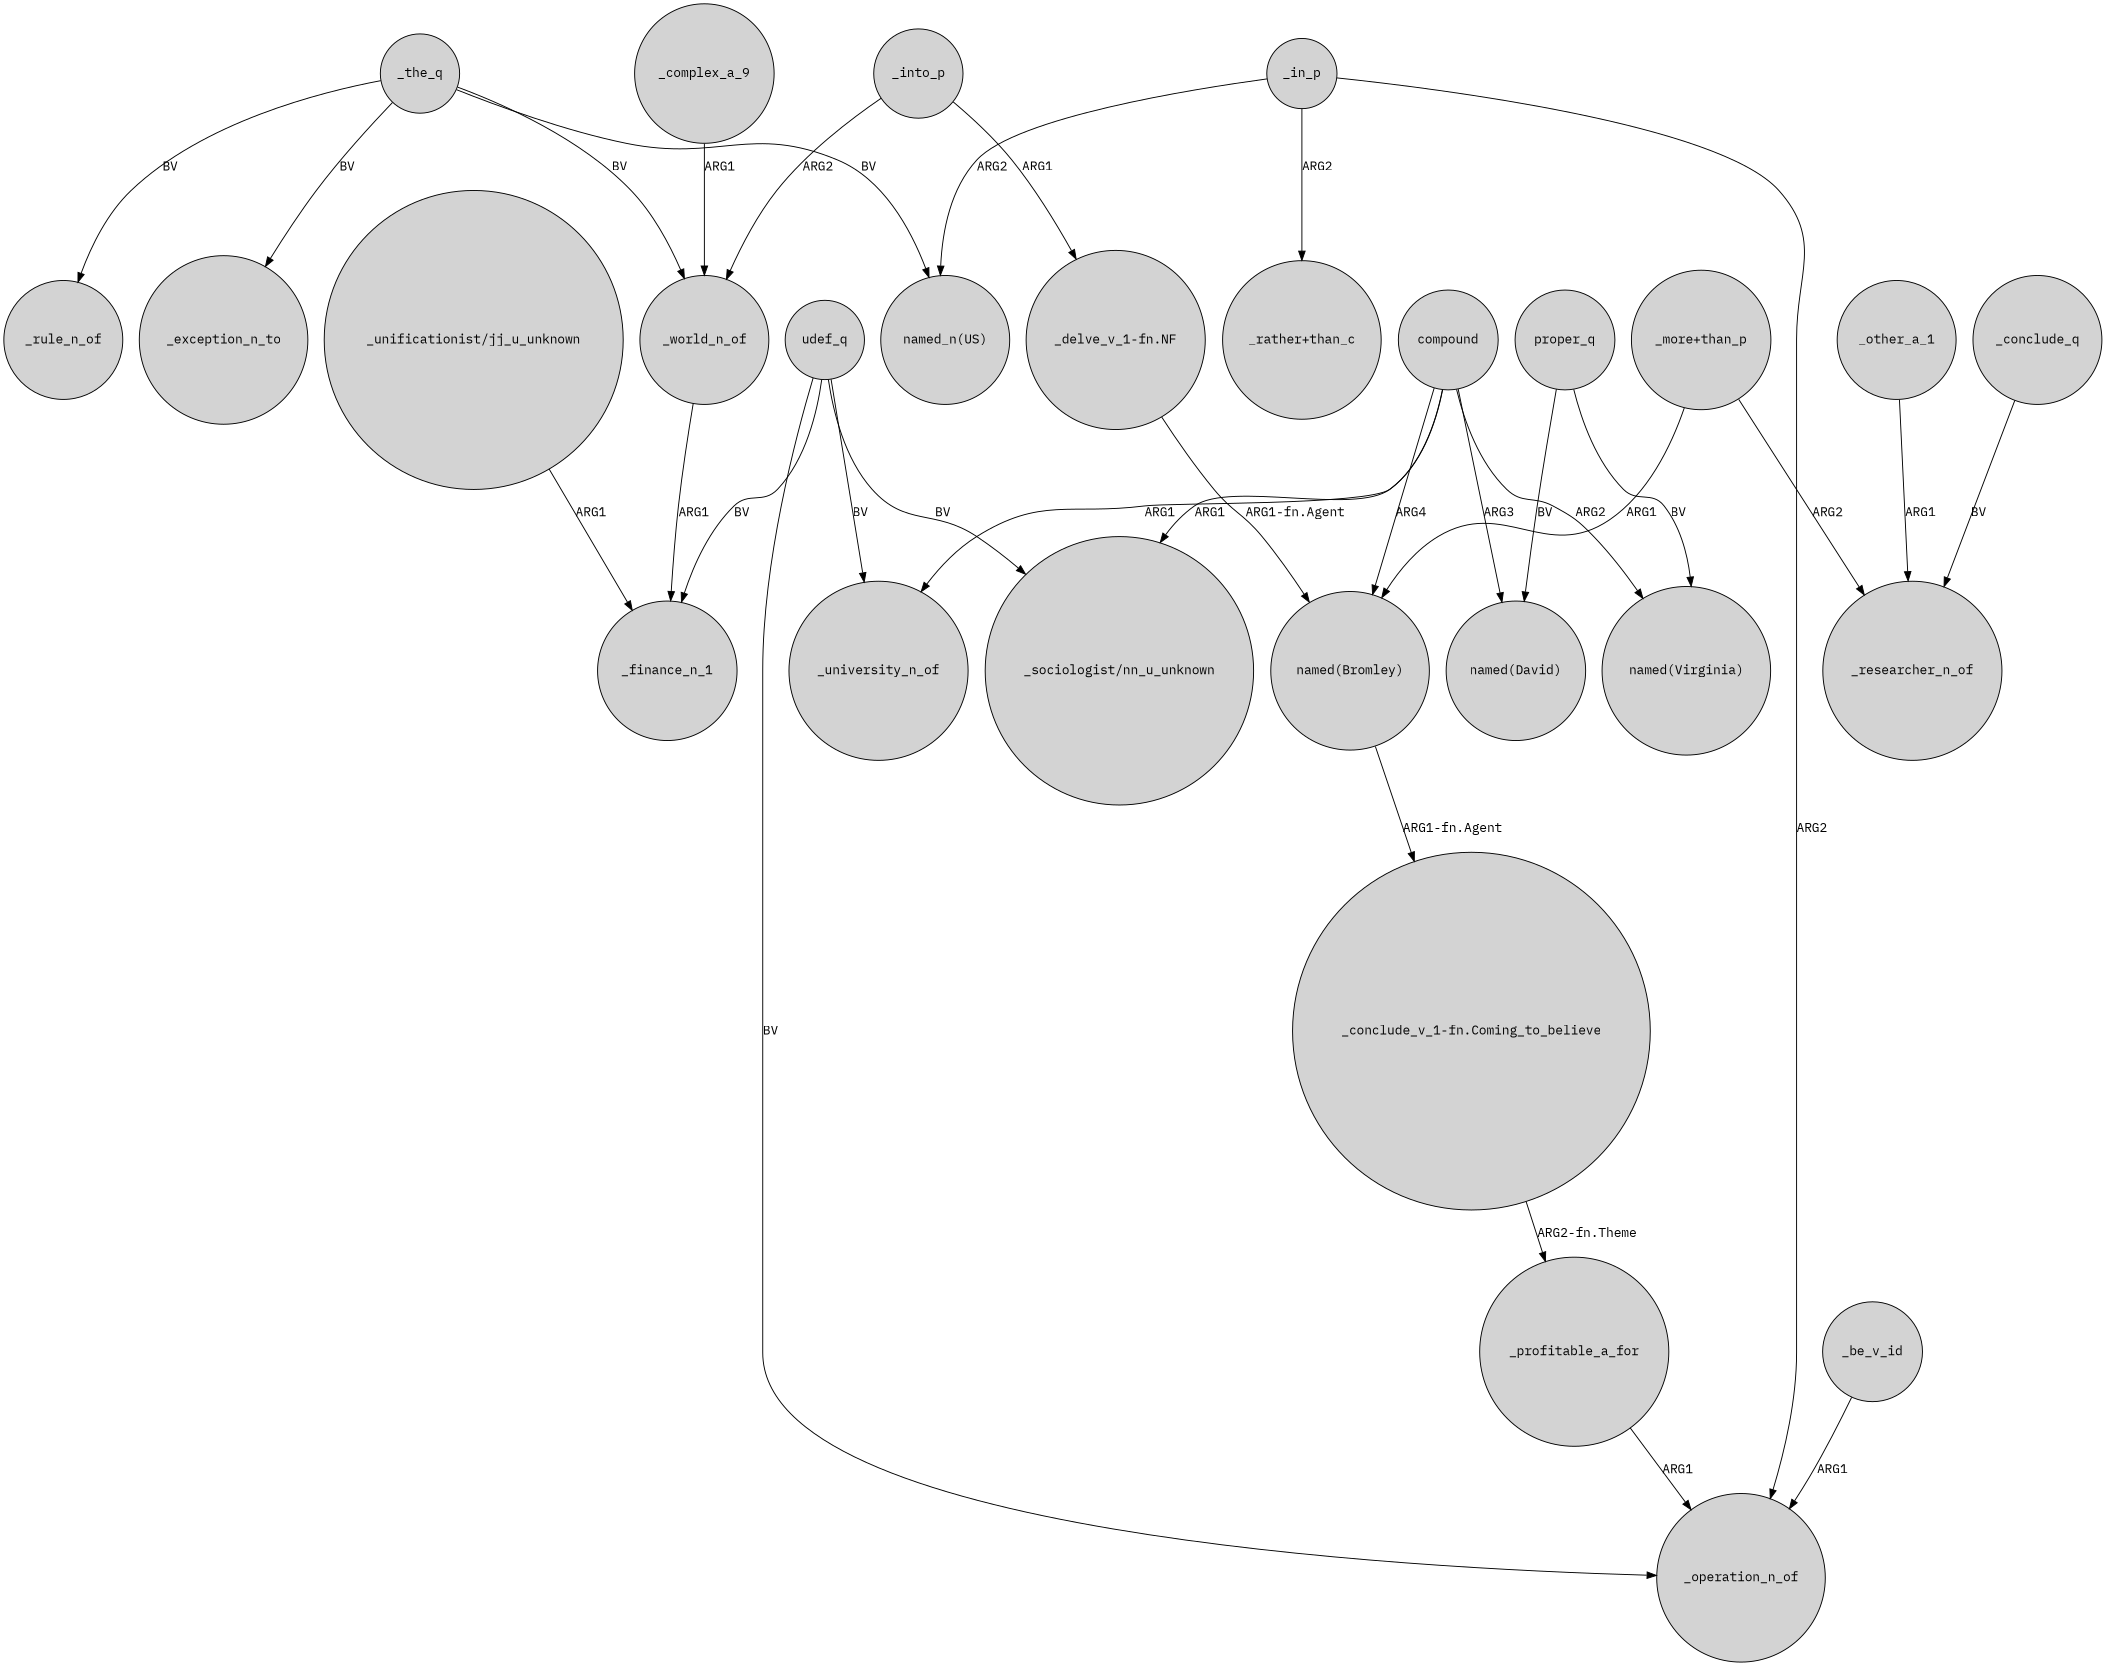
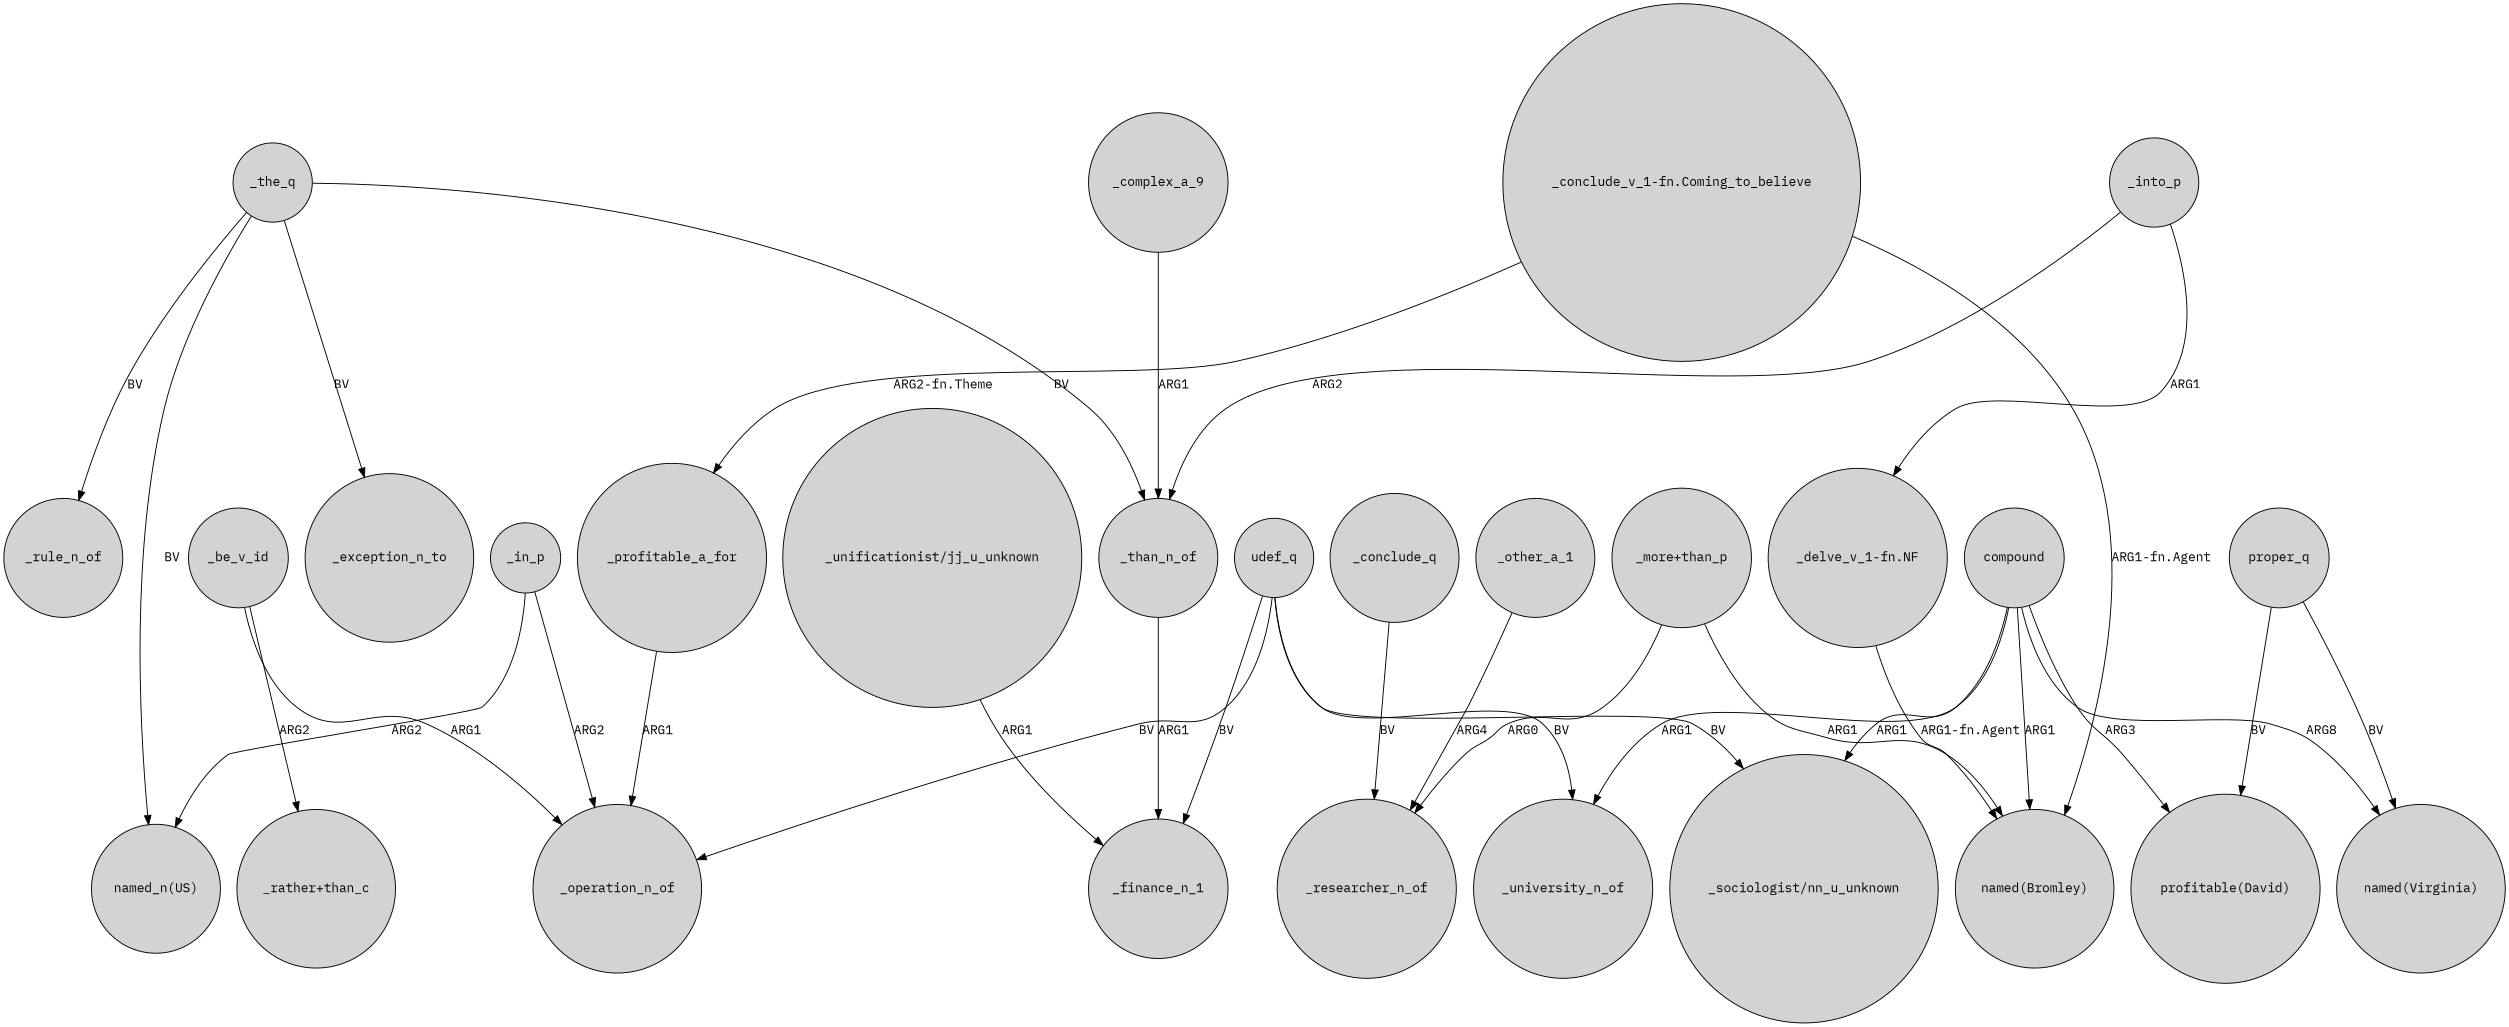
(1302, 180) -> (273, 704)
(704, 340) -> (1158, 558)
(1411, 513) -> (2040, 731)
(1591, 513) -> (2322, 731)
(1828, 513) -> (1523, 731)
(1921, 513) -> (1472, 731)
(1516, 671) -> (2225, 889)
(1393, 799) -> (2097, 466)
